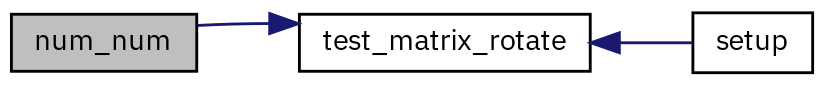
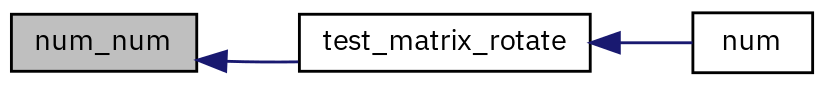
(233, 24) -> (262, 62)
(753, 43) -> (753, 43)
